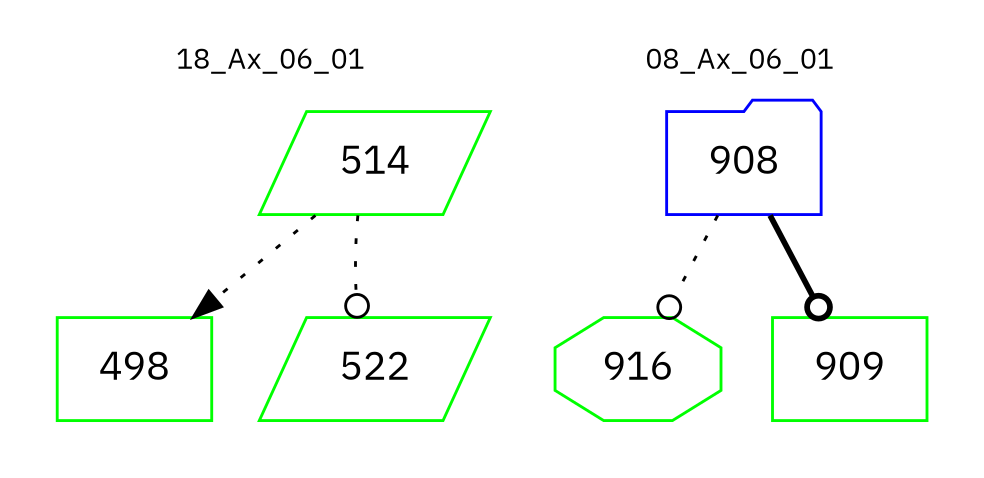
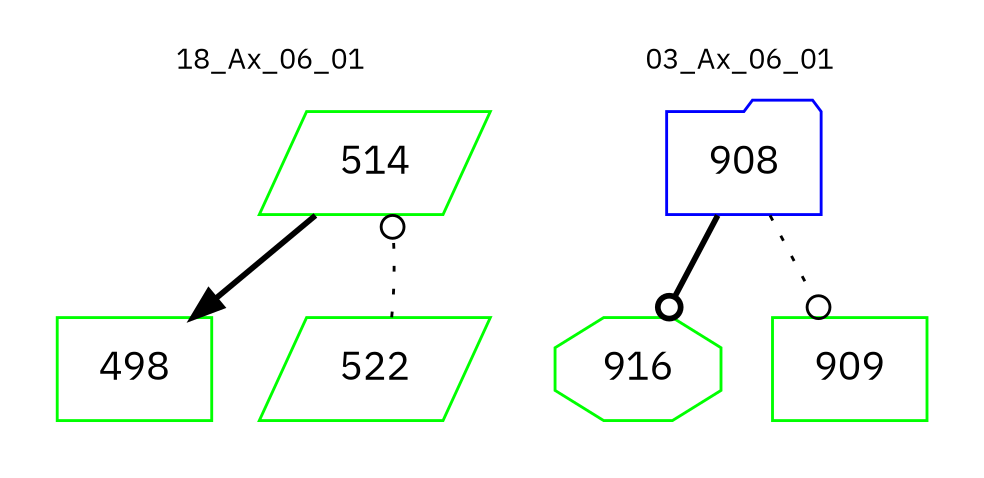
(741, 62) -> (741, 62)
(356, 255) -> (394, 278)
(696, 256) -> (696, 256)
(792, 256) -> (792, 256)
(266, 257) -> (266, 257)
